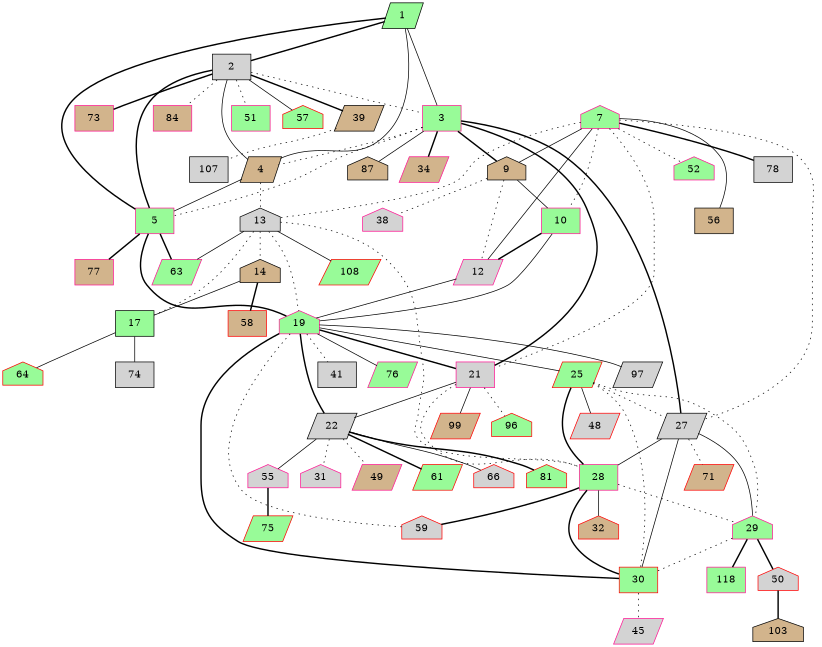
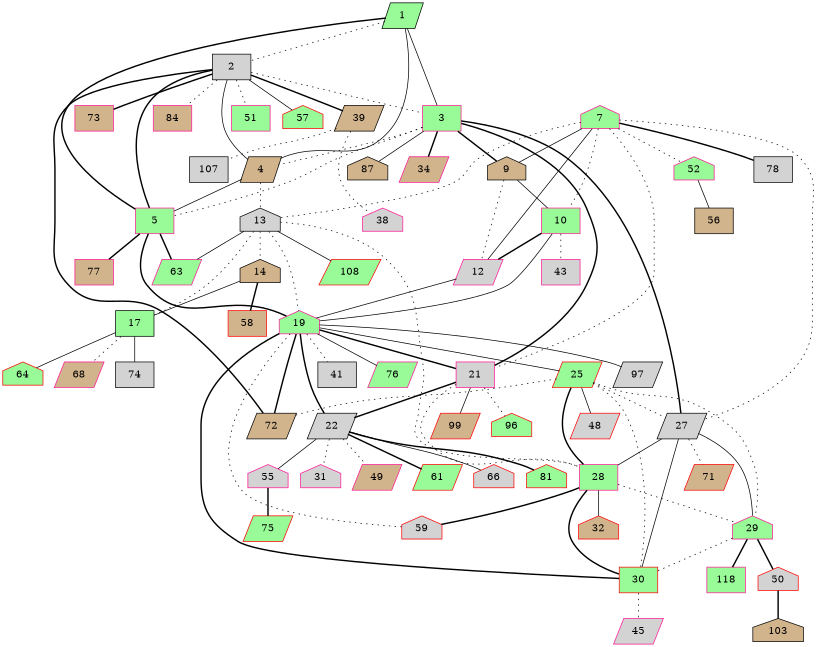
(318, 41) -> (318, 41)
(699, 138) -> (704, 194)
(442, 197) -> (340, 177)
none -> (561, 272)
none -> (79, 375)
(405, 400) -> (400, 402)
none -> (272, 426)
